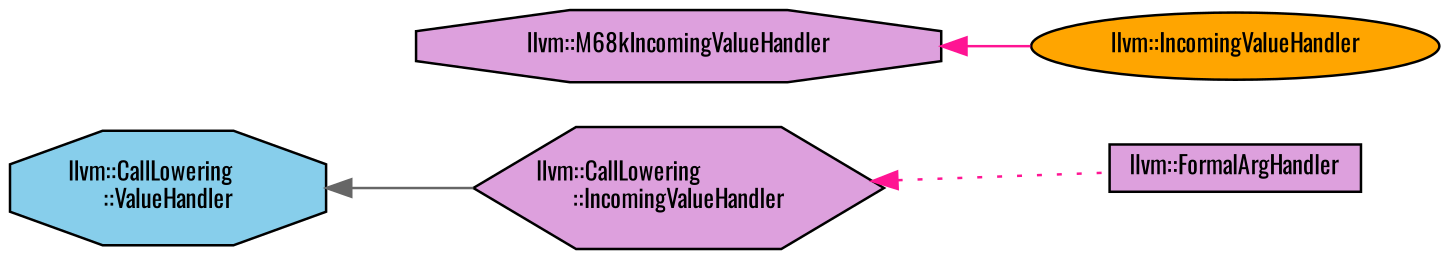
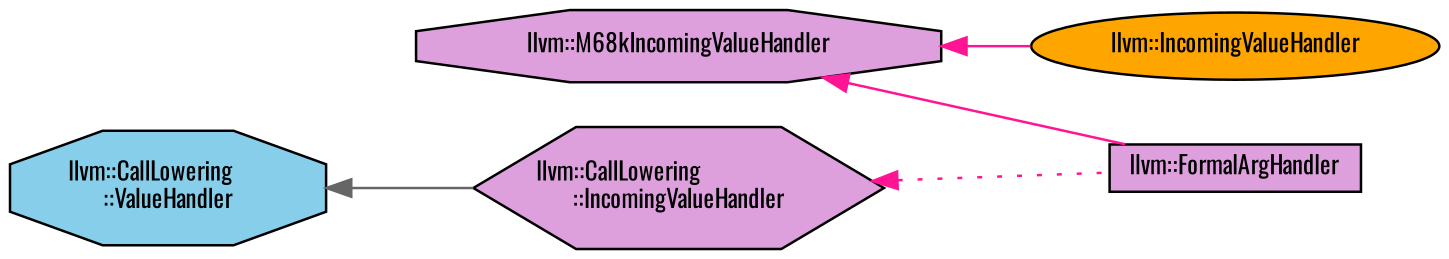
none -> (987, 114)
